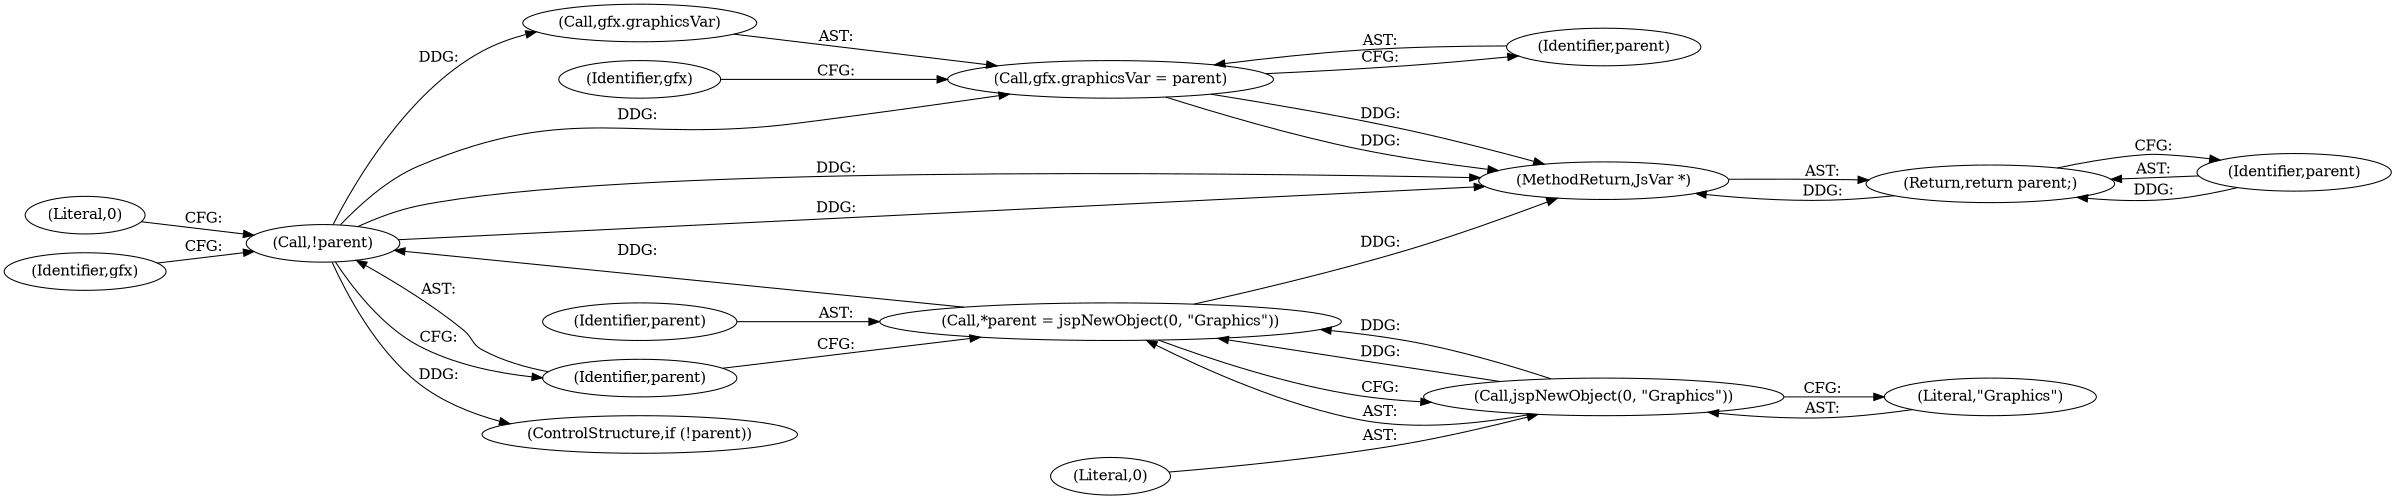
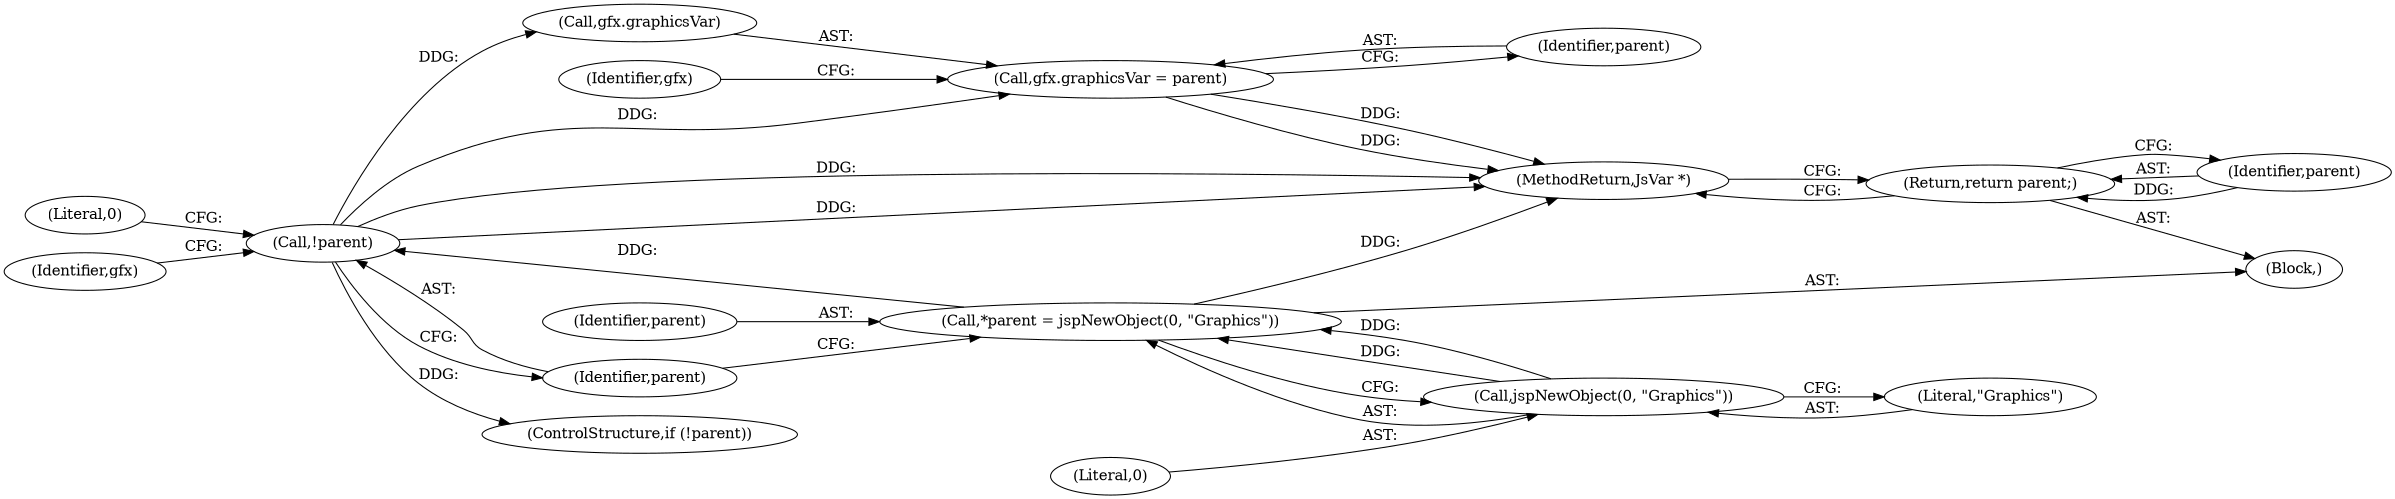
(1825, 172) -> (1825, 172)
(1825, 192) -> (1825, 192)
none -> (2294, 269)
